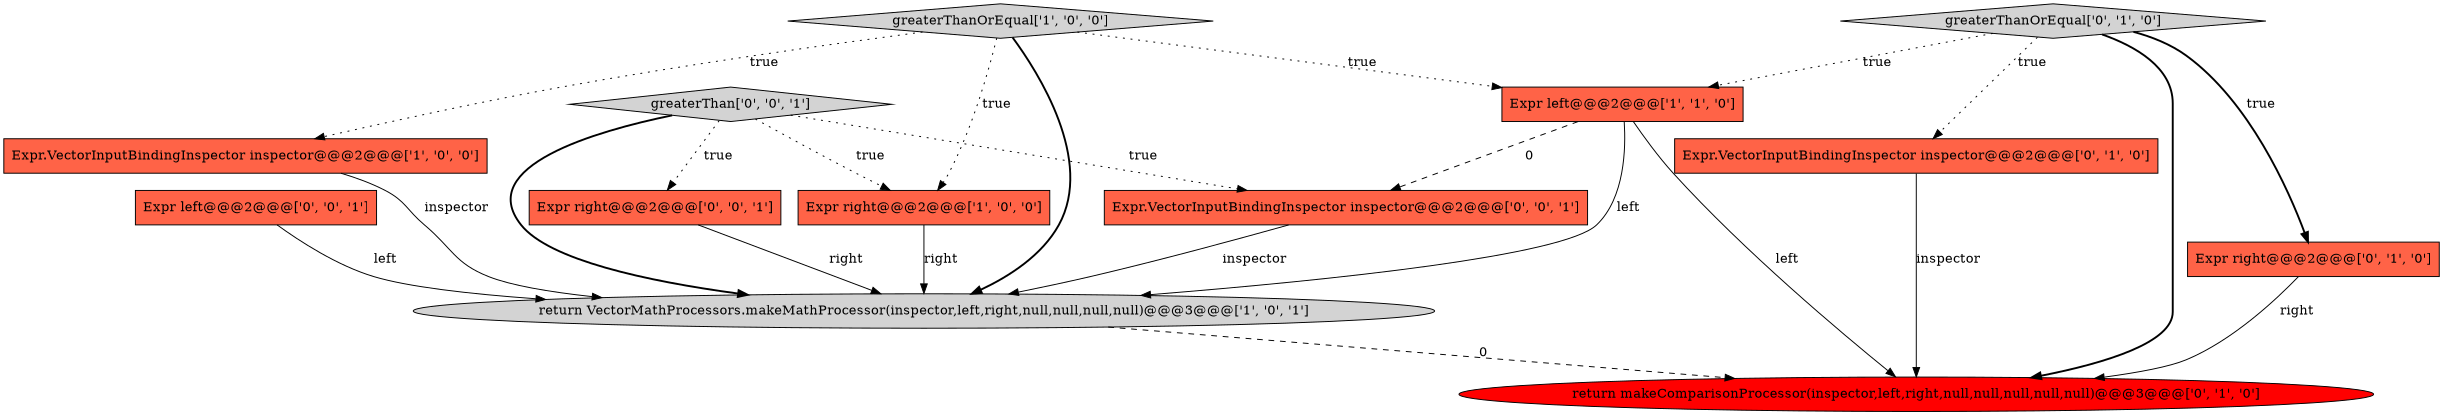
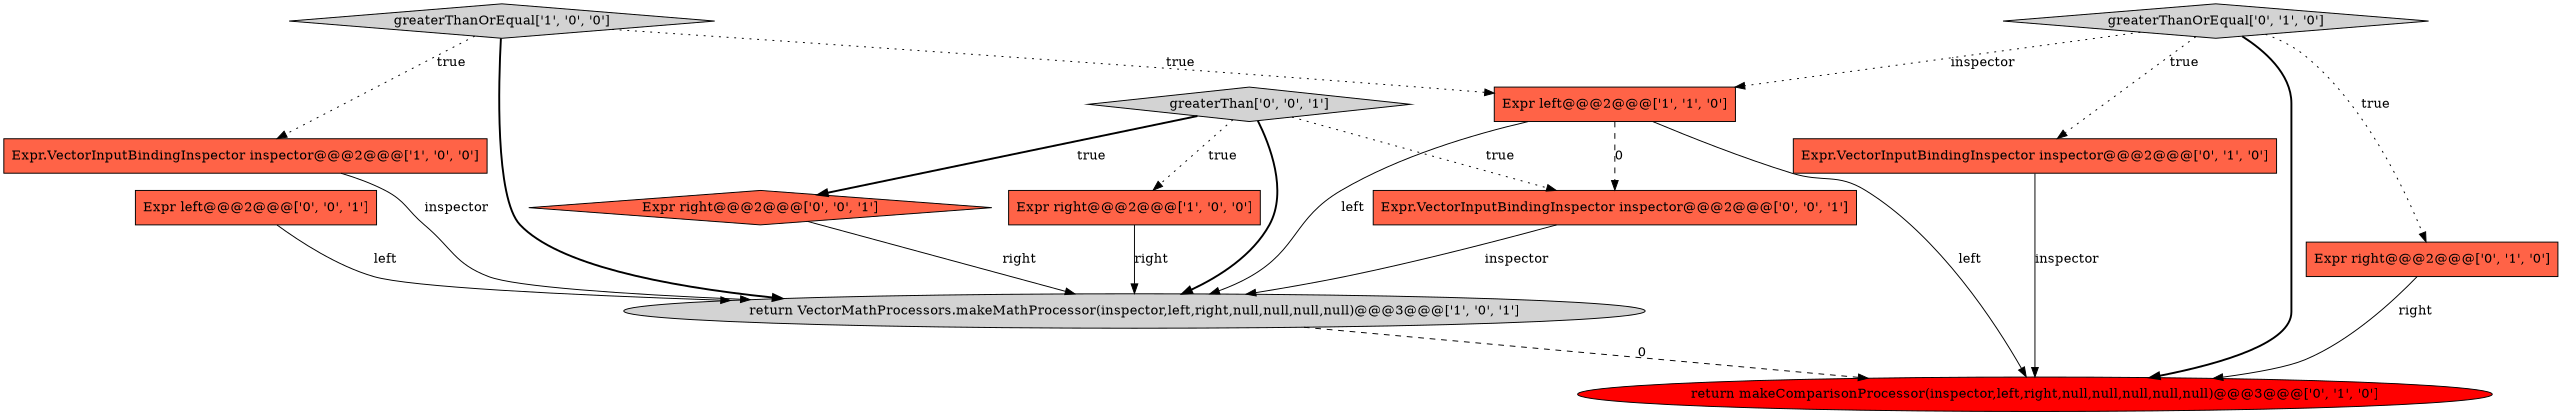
(1878, 63) -> (1983, 63)
(975, 112) -> none
(2241, 112) -> (2361, 119)
(696, 152) -> (1013, 154)
(655, 208) -> (760, 208)
